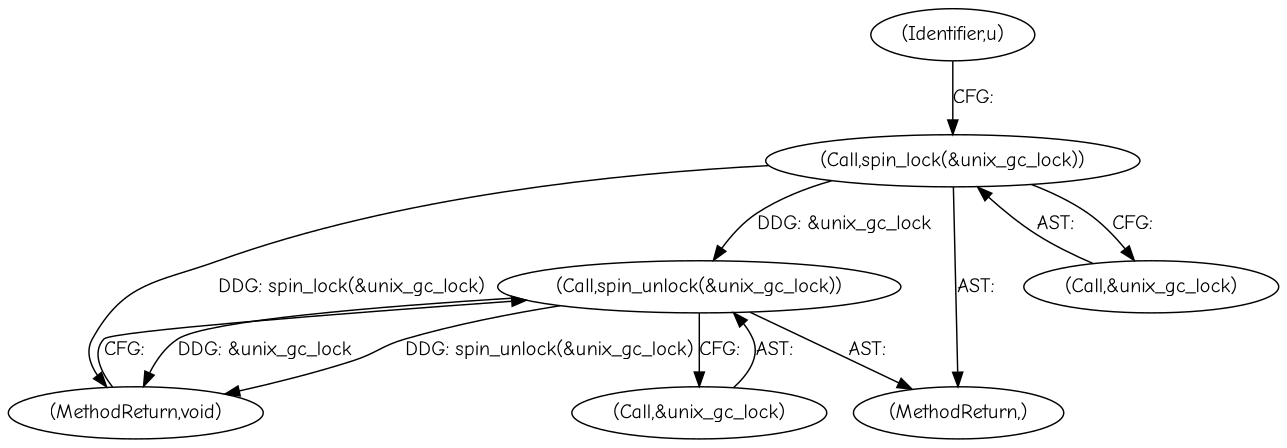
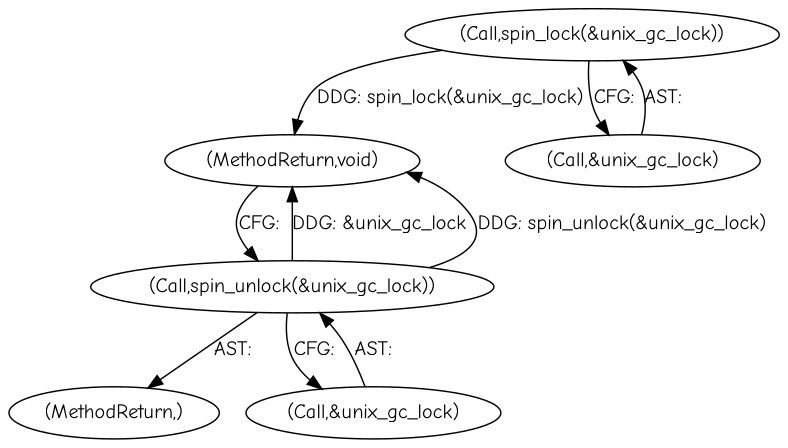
(953, 35) -> none
(770, 205) -> none
(956, 279) -> none
